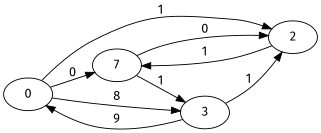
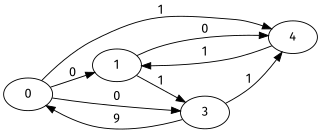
(293, 37) -> (293, 37)
(117, 65) -> (117, 65)
(117, 97) -> (117, 97)
